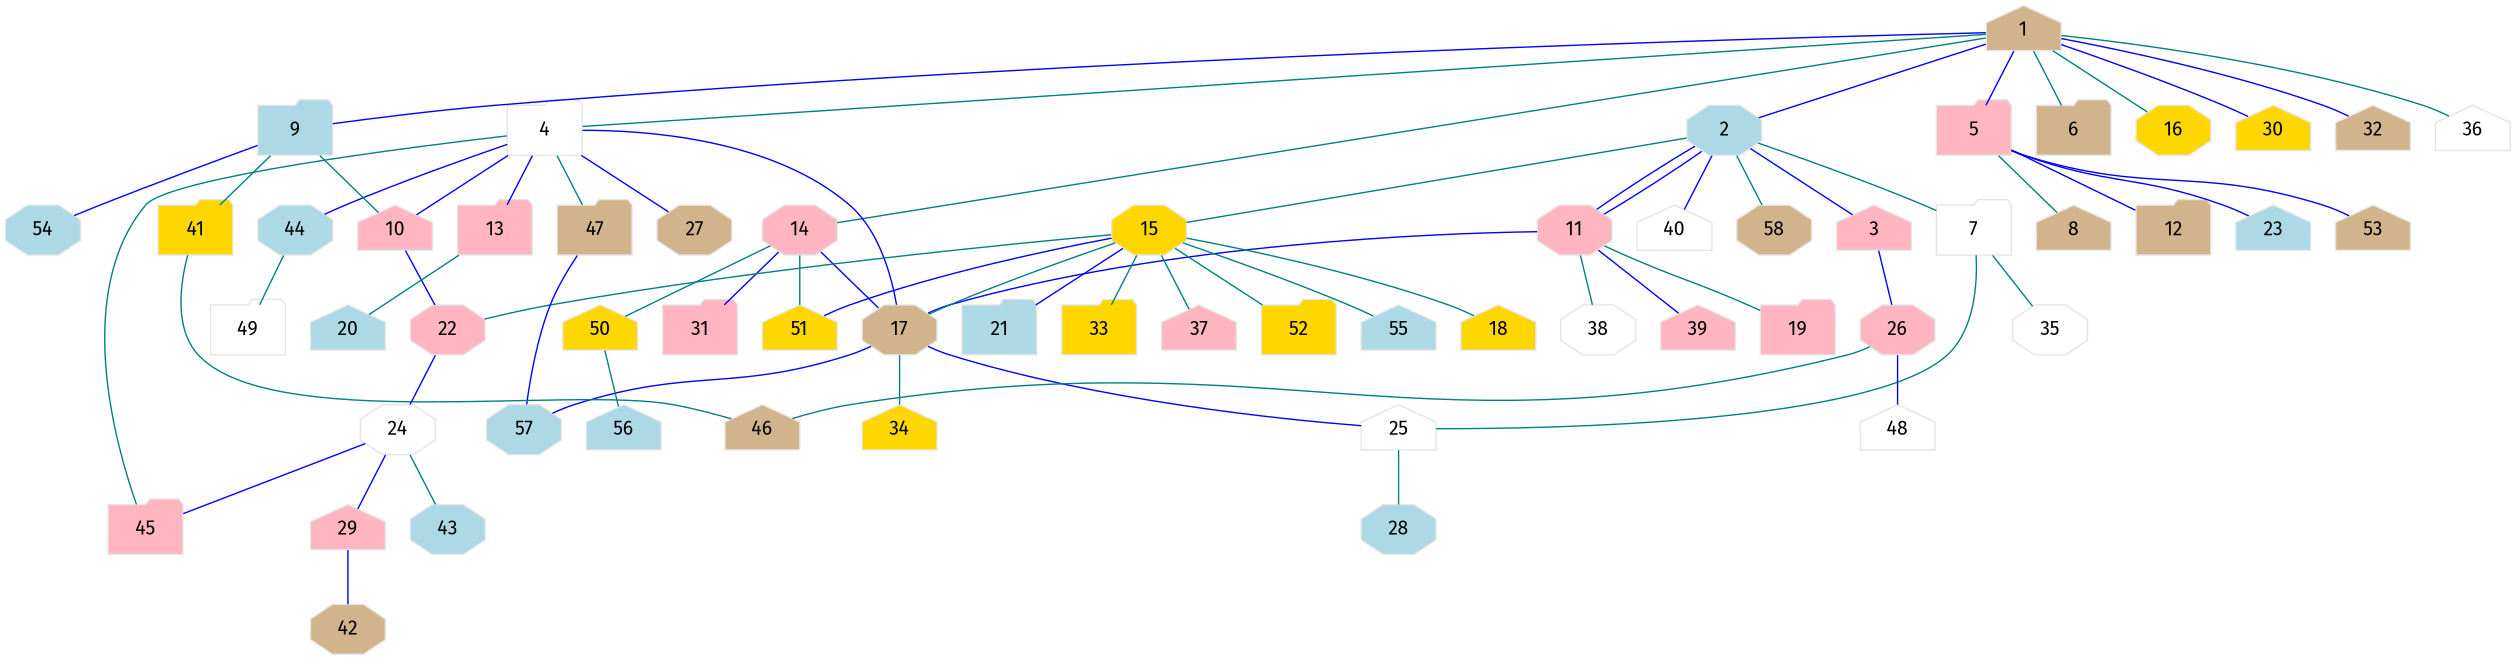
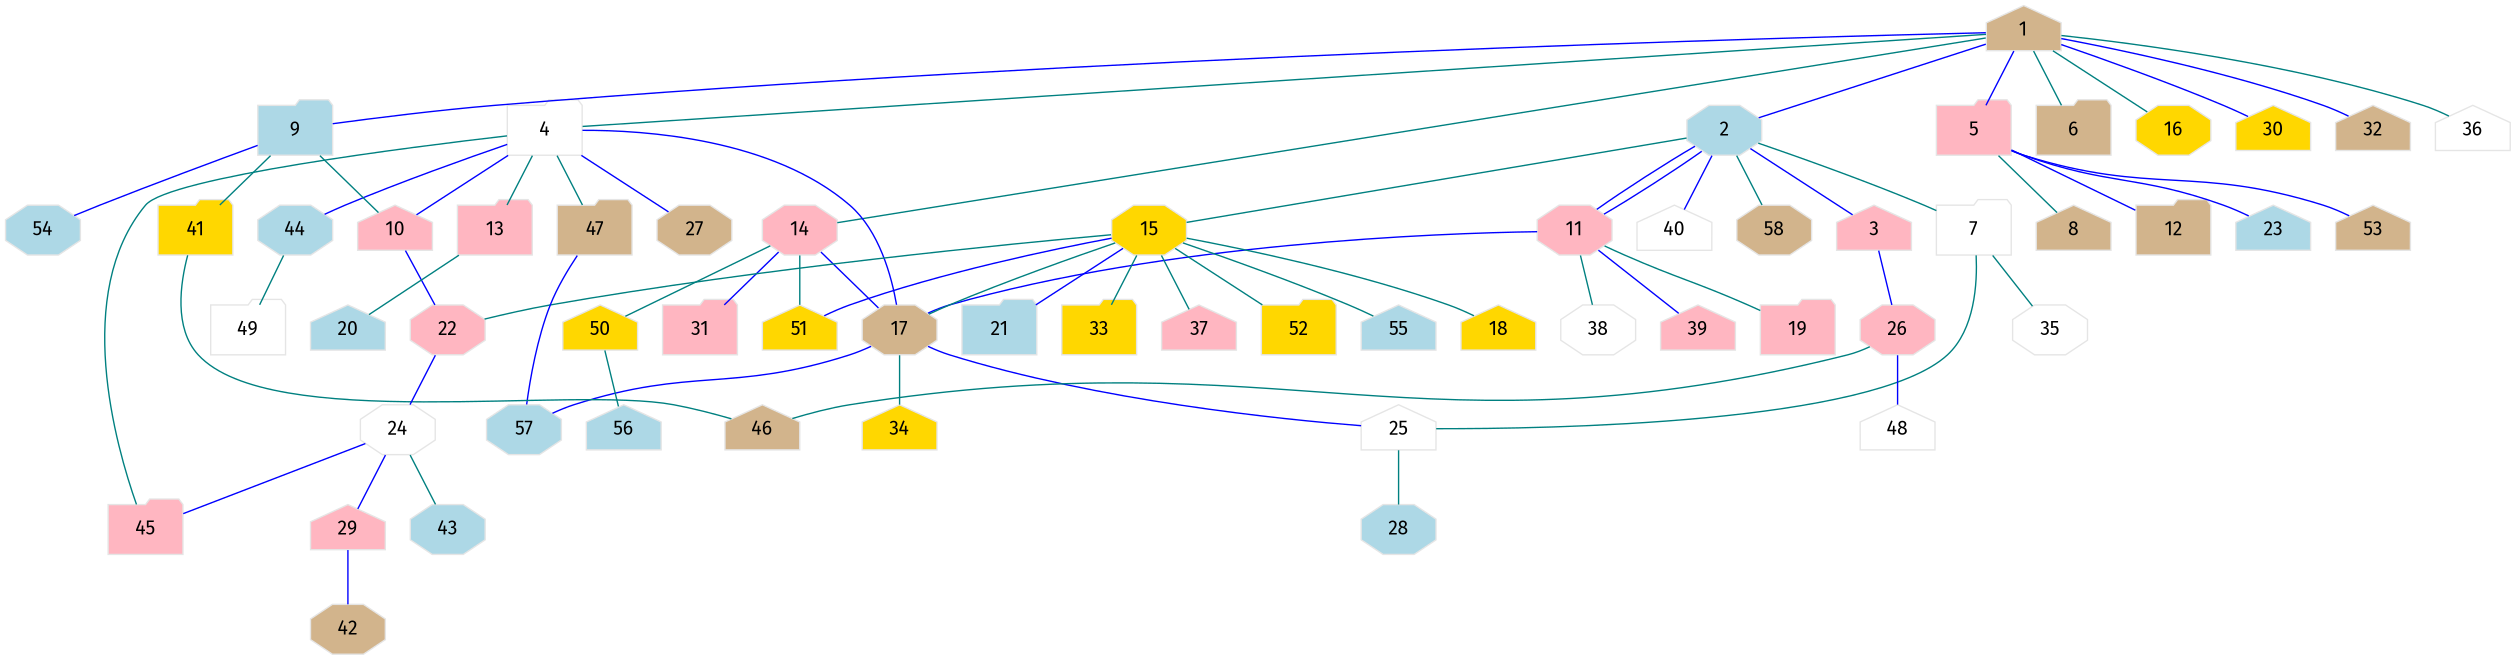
(520, 180) -> (520, 180)
